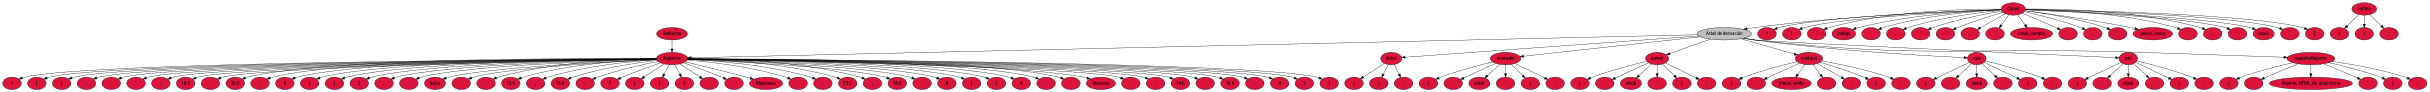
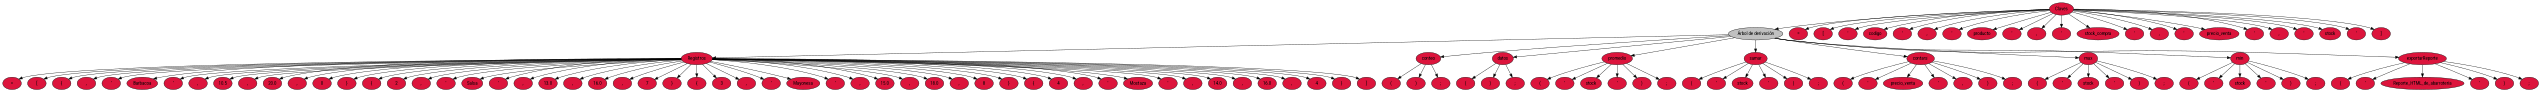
none -> (1982, 34)
(672, 44) -> (419, 62)
none -> (1587, 45)
